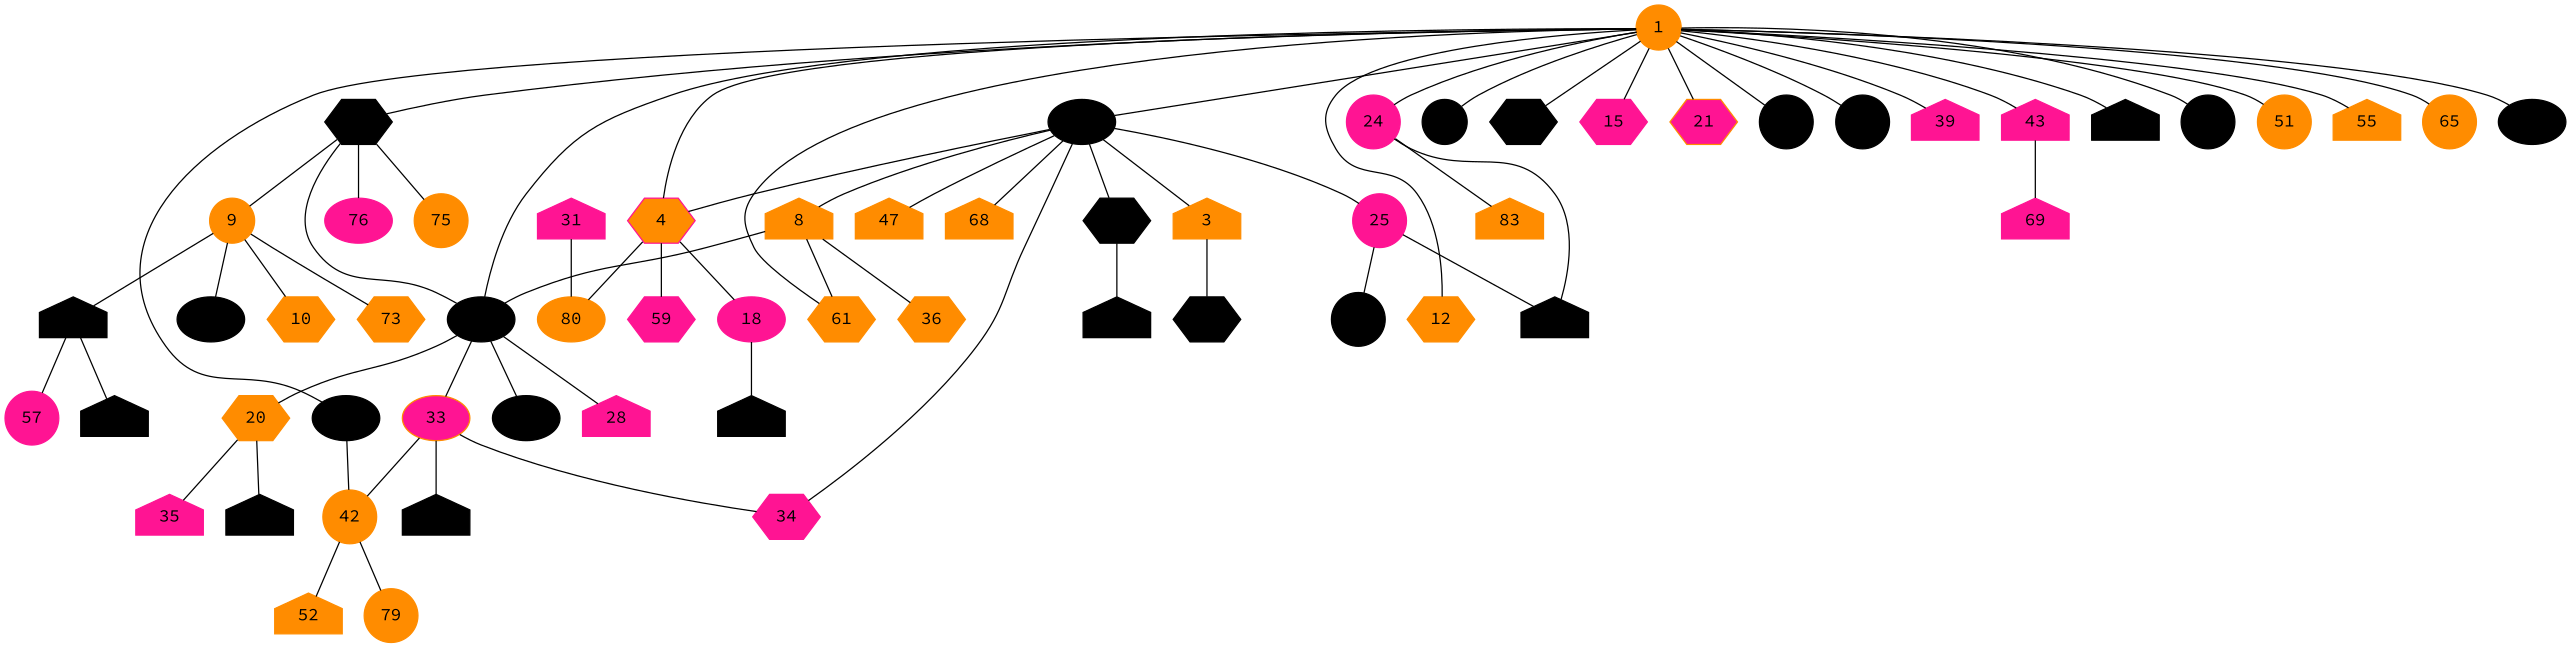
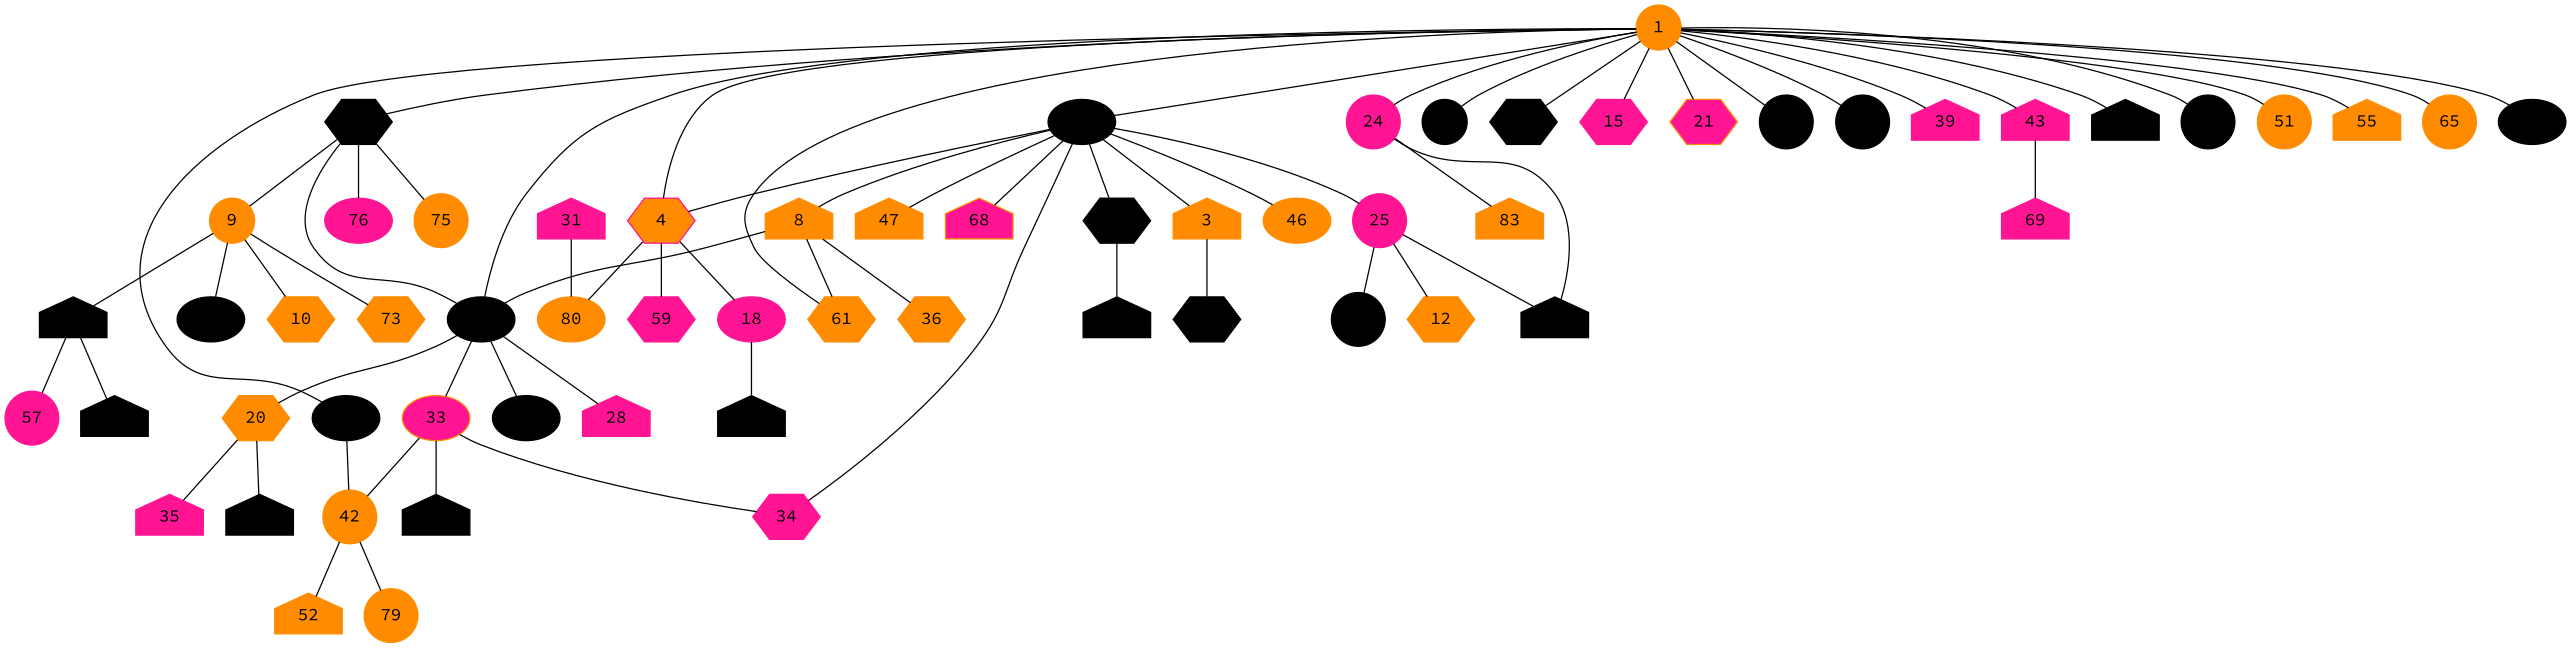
(1344, 89) -> (1410, 270)
(979, 221) -> (979, 221)
none -> (1297, 221)
